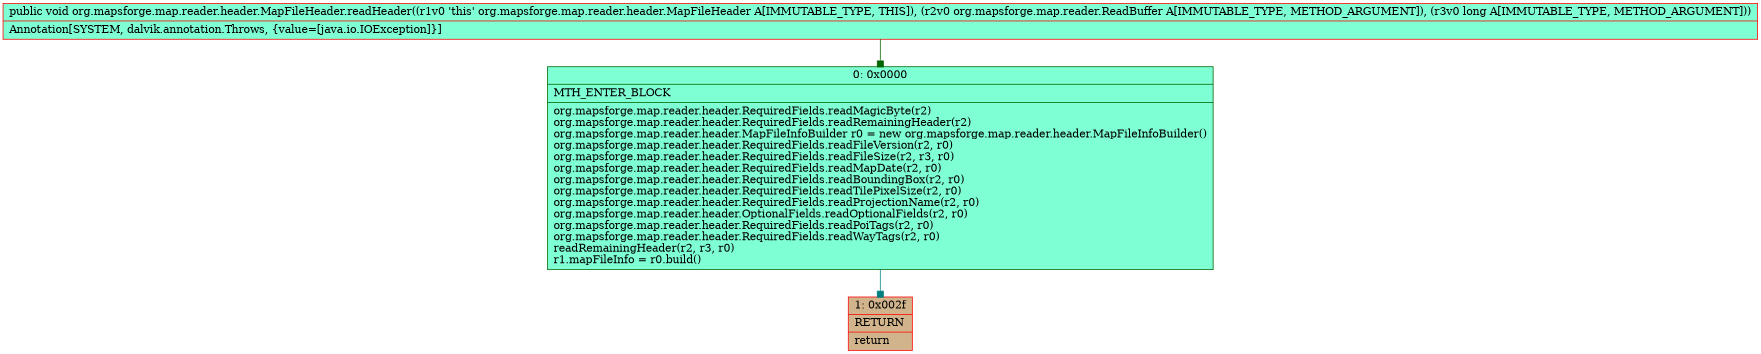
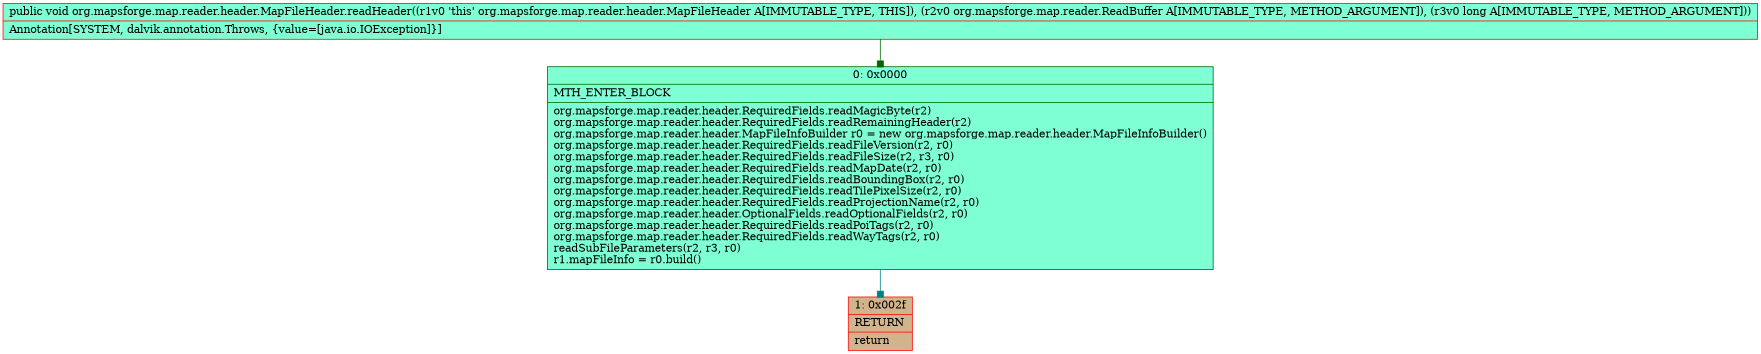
(644, 249) -> (647, 249)
